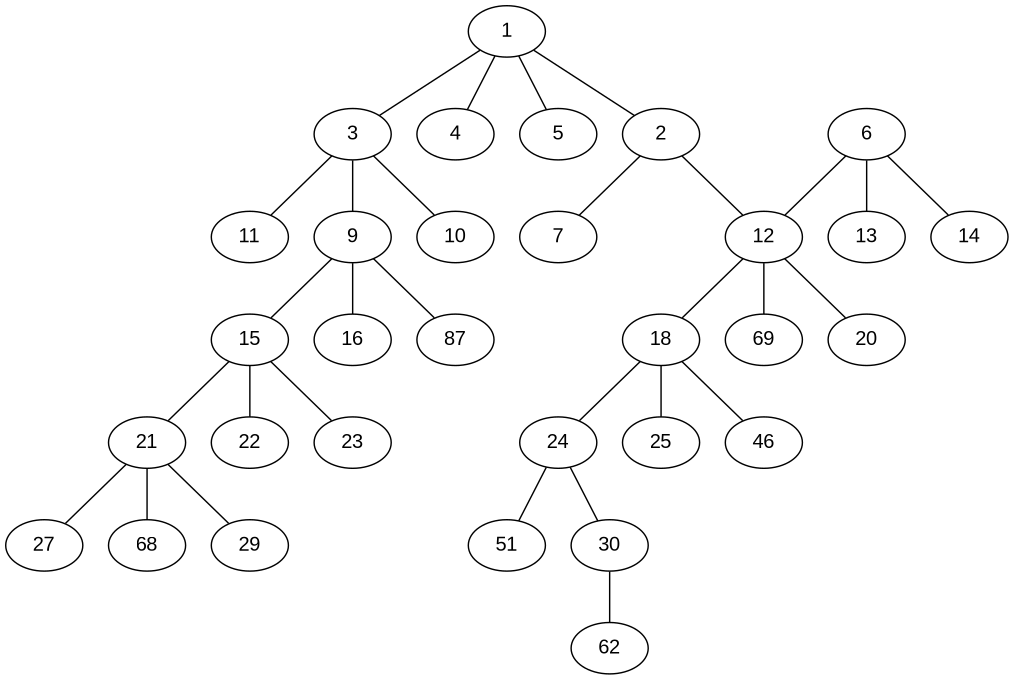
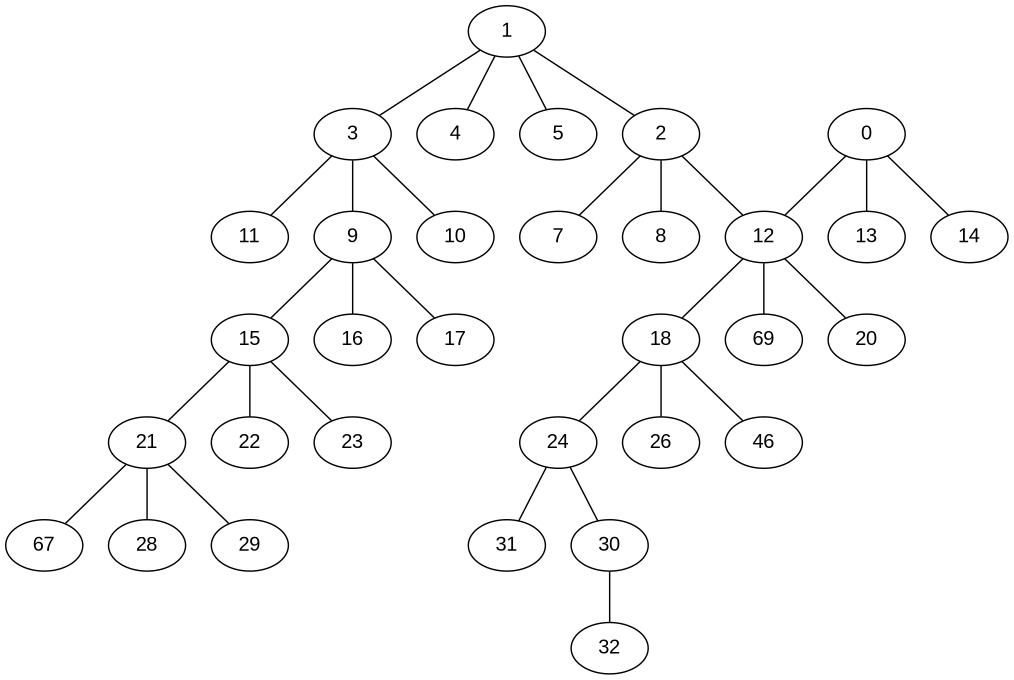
(867, 134) -> (867, 134)
none -> (661, 237)
(455, 340) -> (455, 340)
(661, 443) -> (661, 443)
(44, 545) -> (44, 545)
(147, 545) -> (147, 545)
(507, 545) -> (507, 545)
(610, 648) -> (610, 648)
